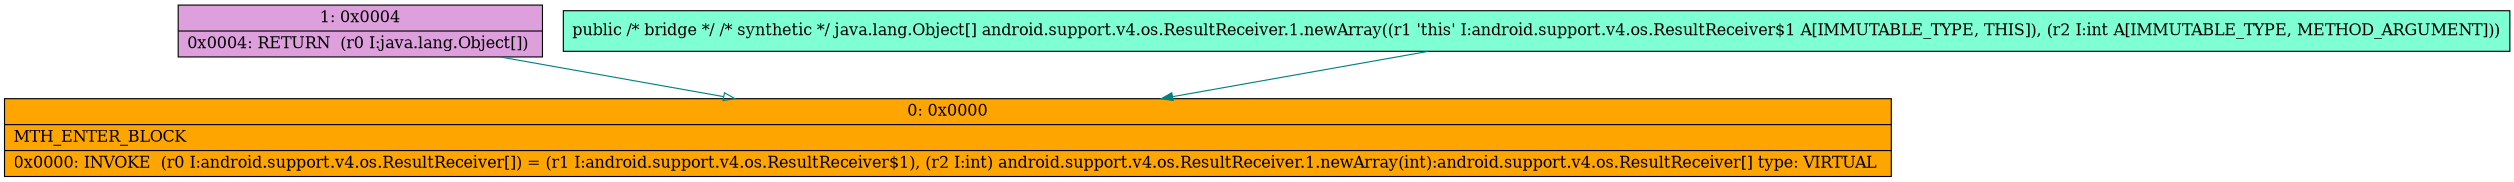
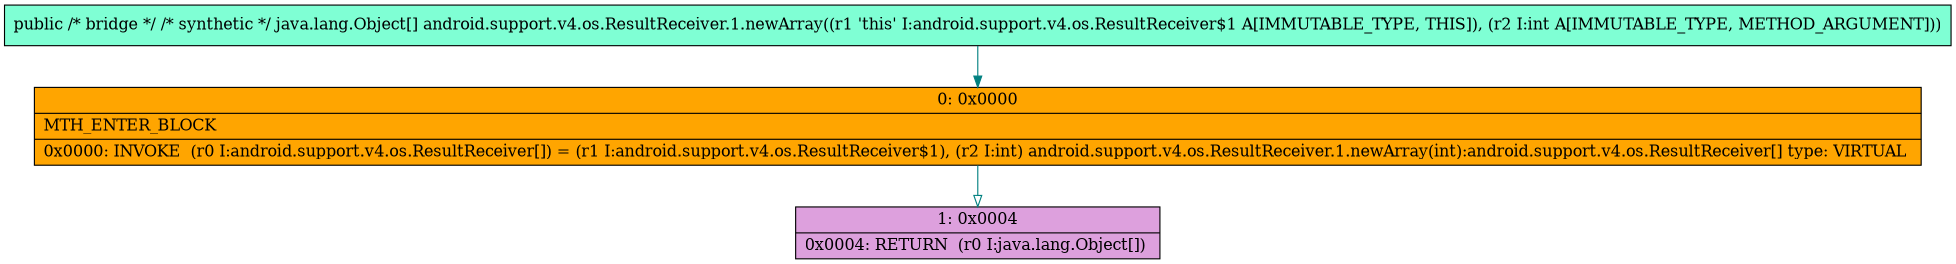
(612, 77) -> (978, 180)
